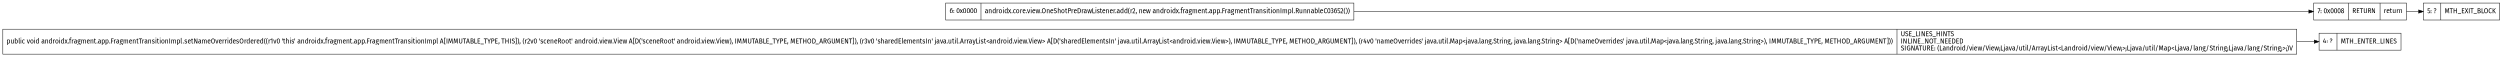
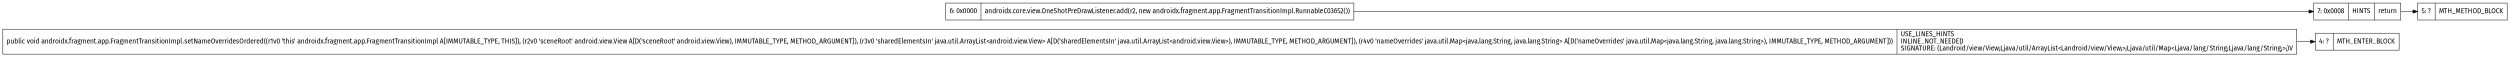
(2364, 11) -> (2361, 11)
(2470, 11) -> (2471, 11)
(2369, 41) -> (2366, 41)
